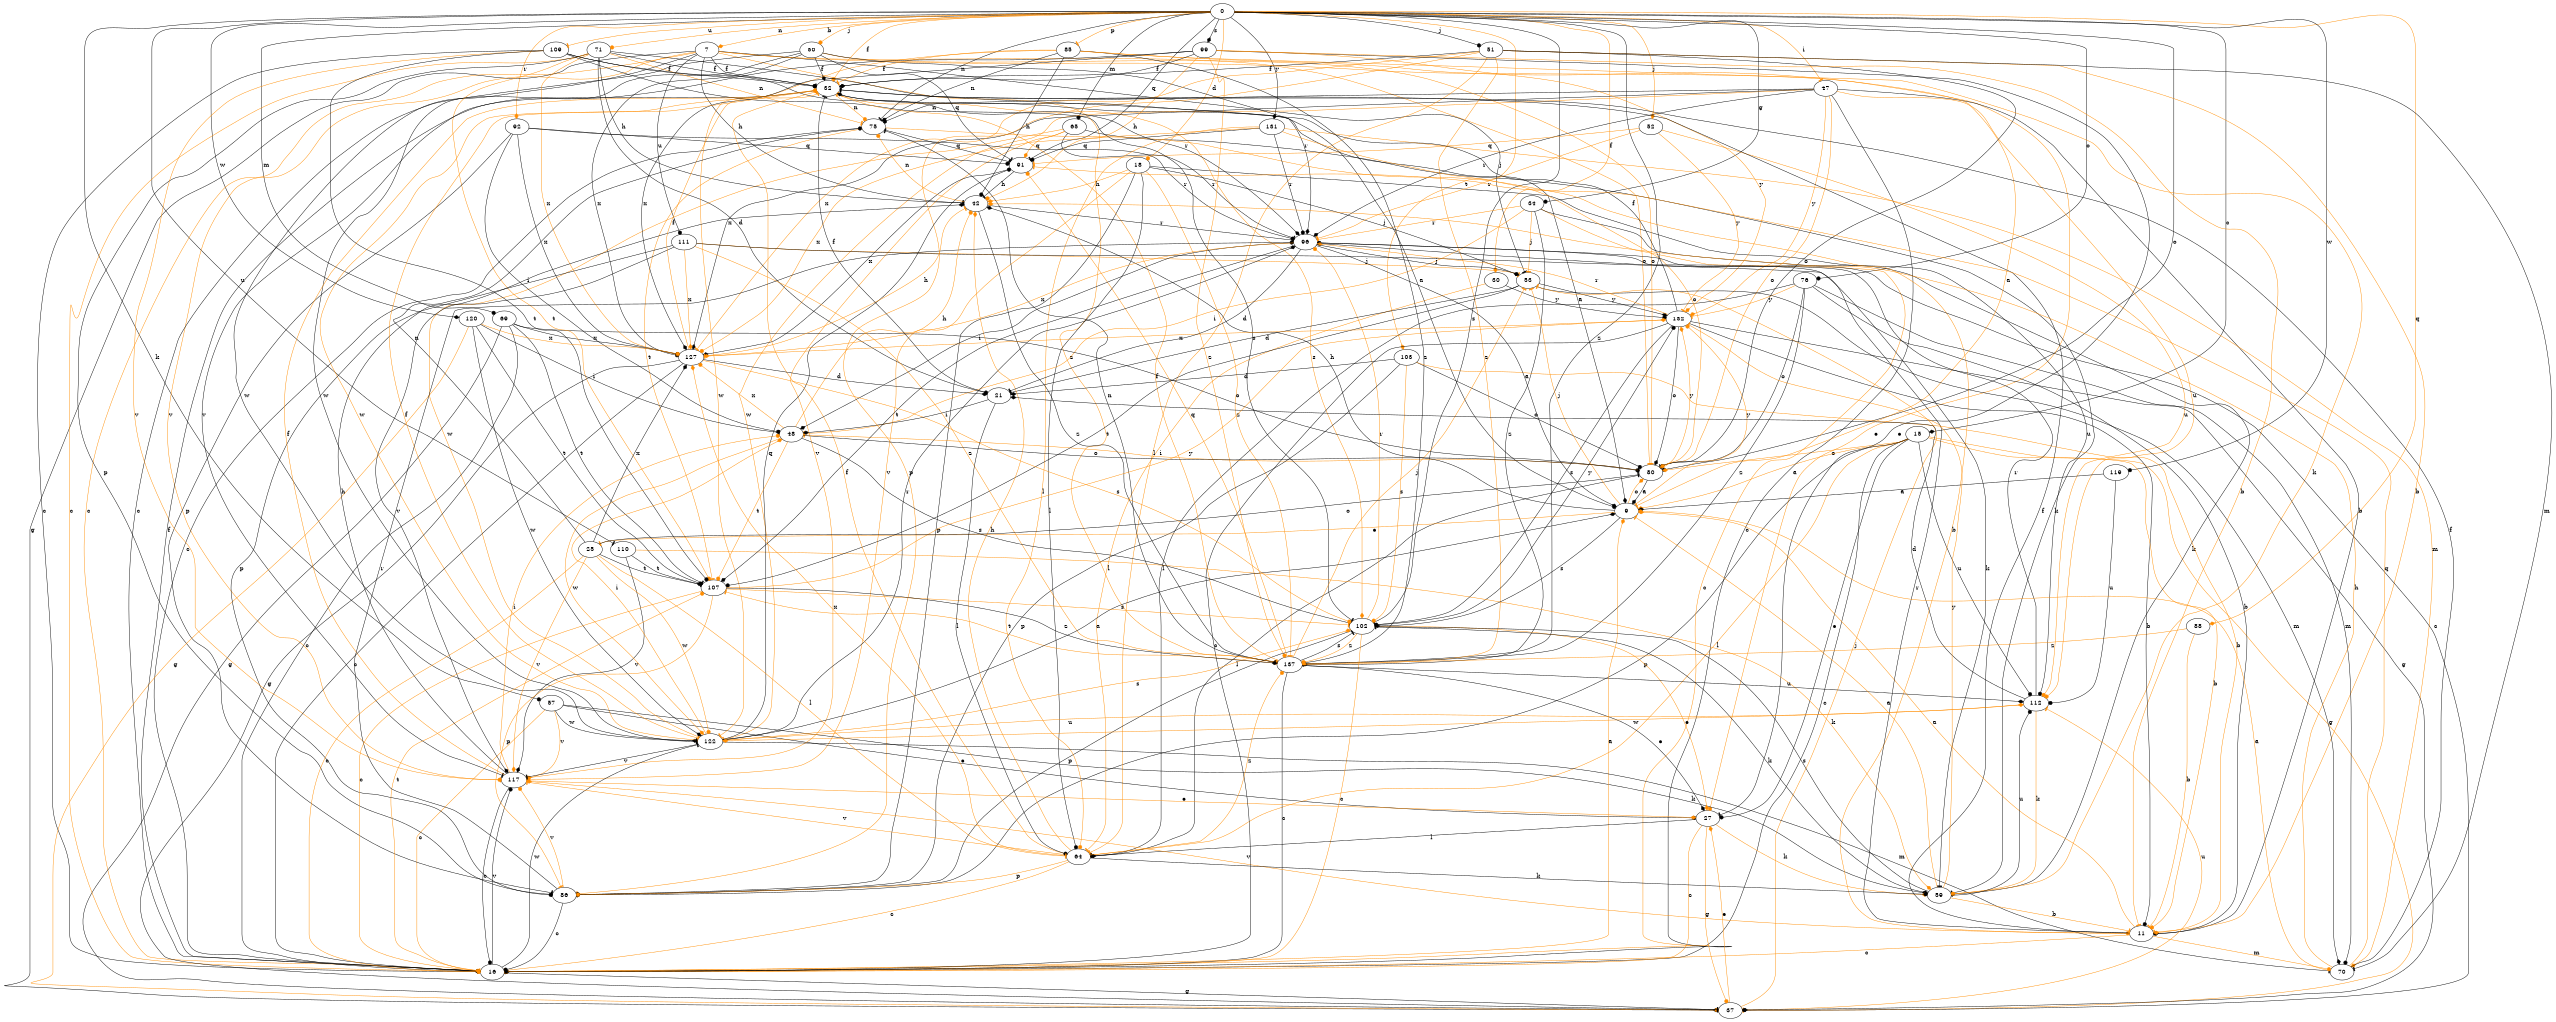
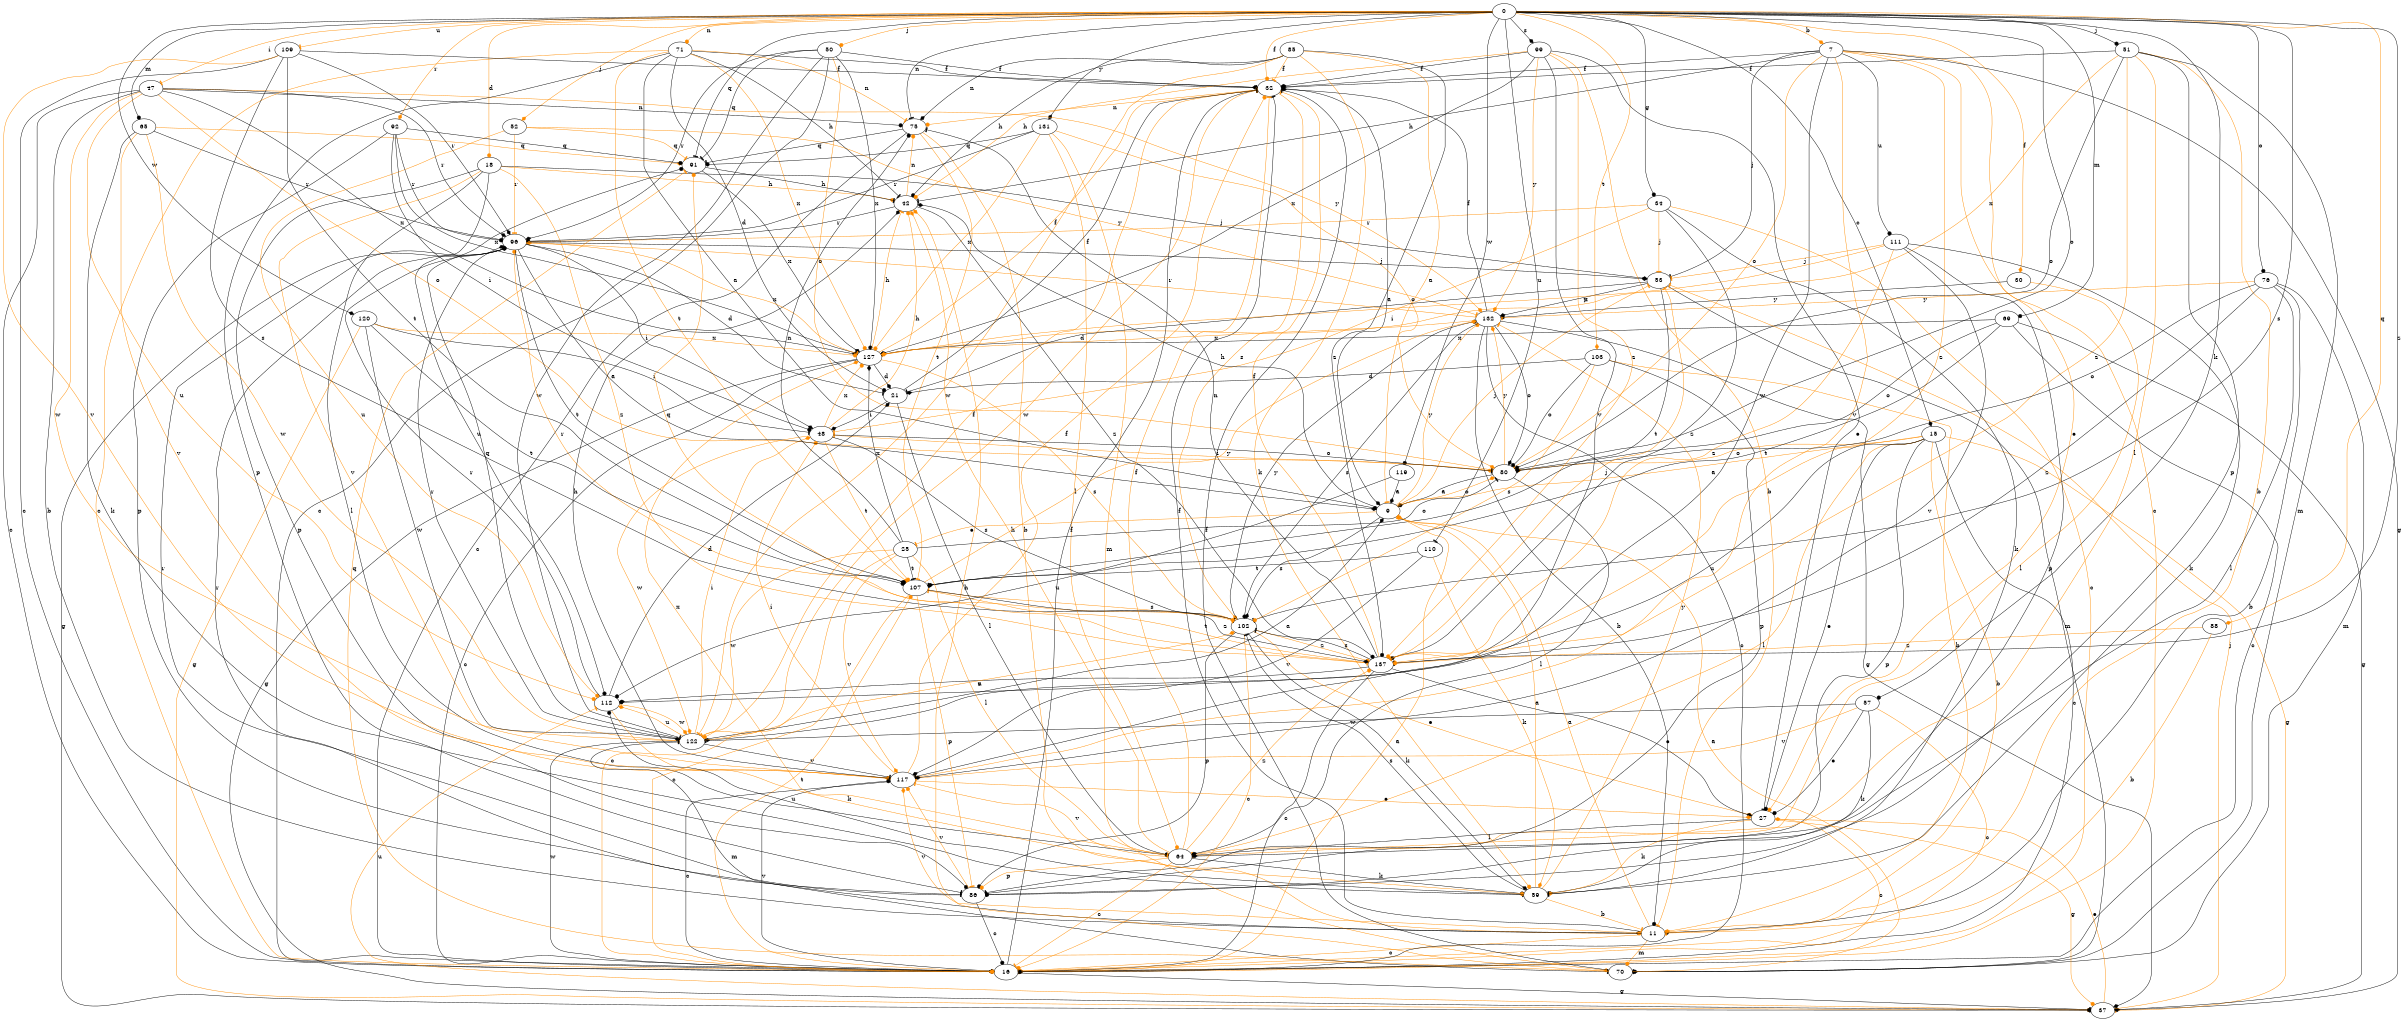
(1116, 26) -> none
(875, 319) -> (1904, 799)
(2436, 626) -> (64, 626)
